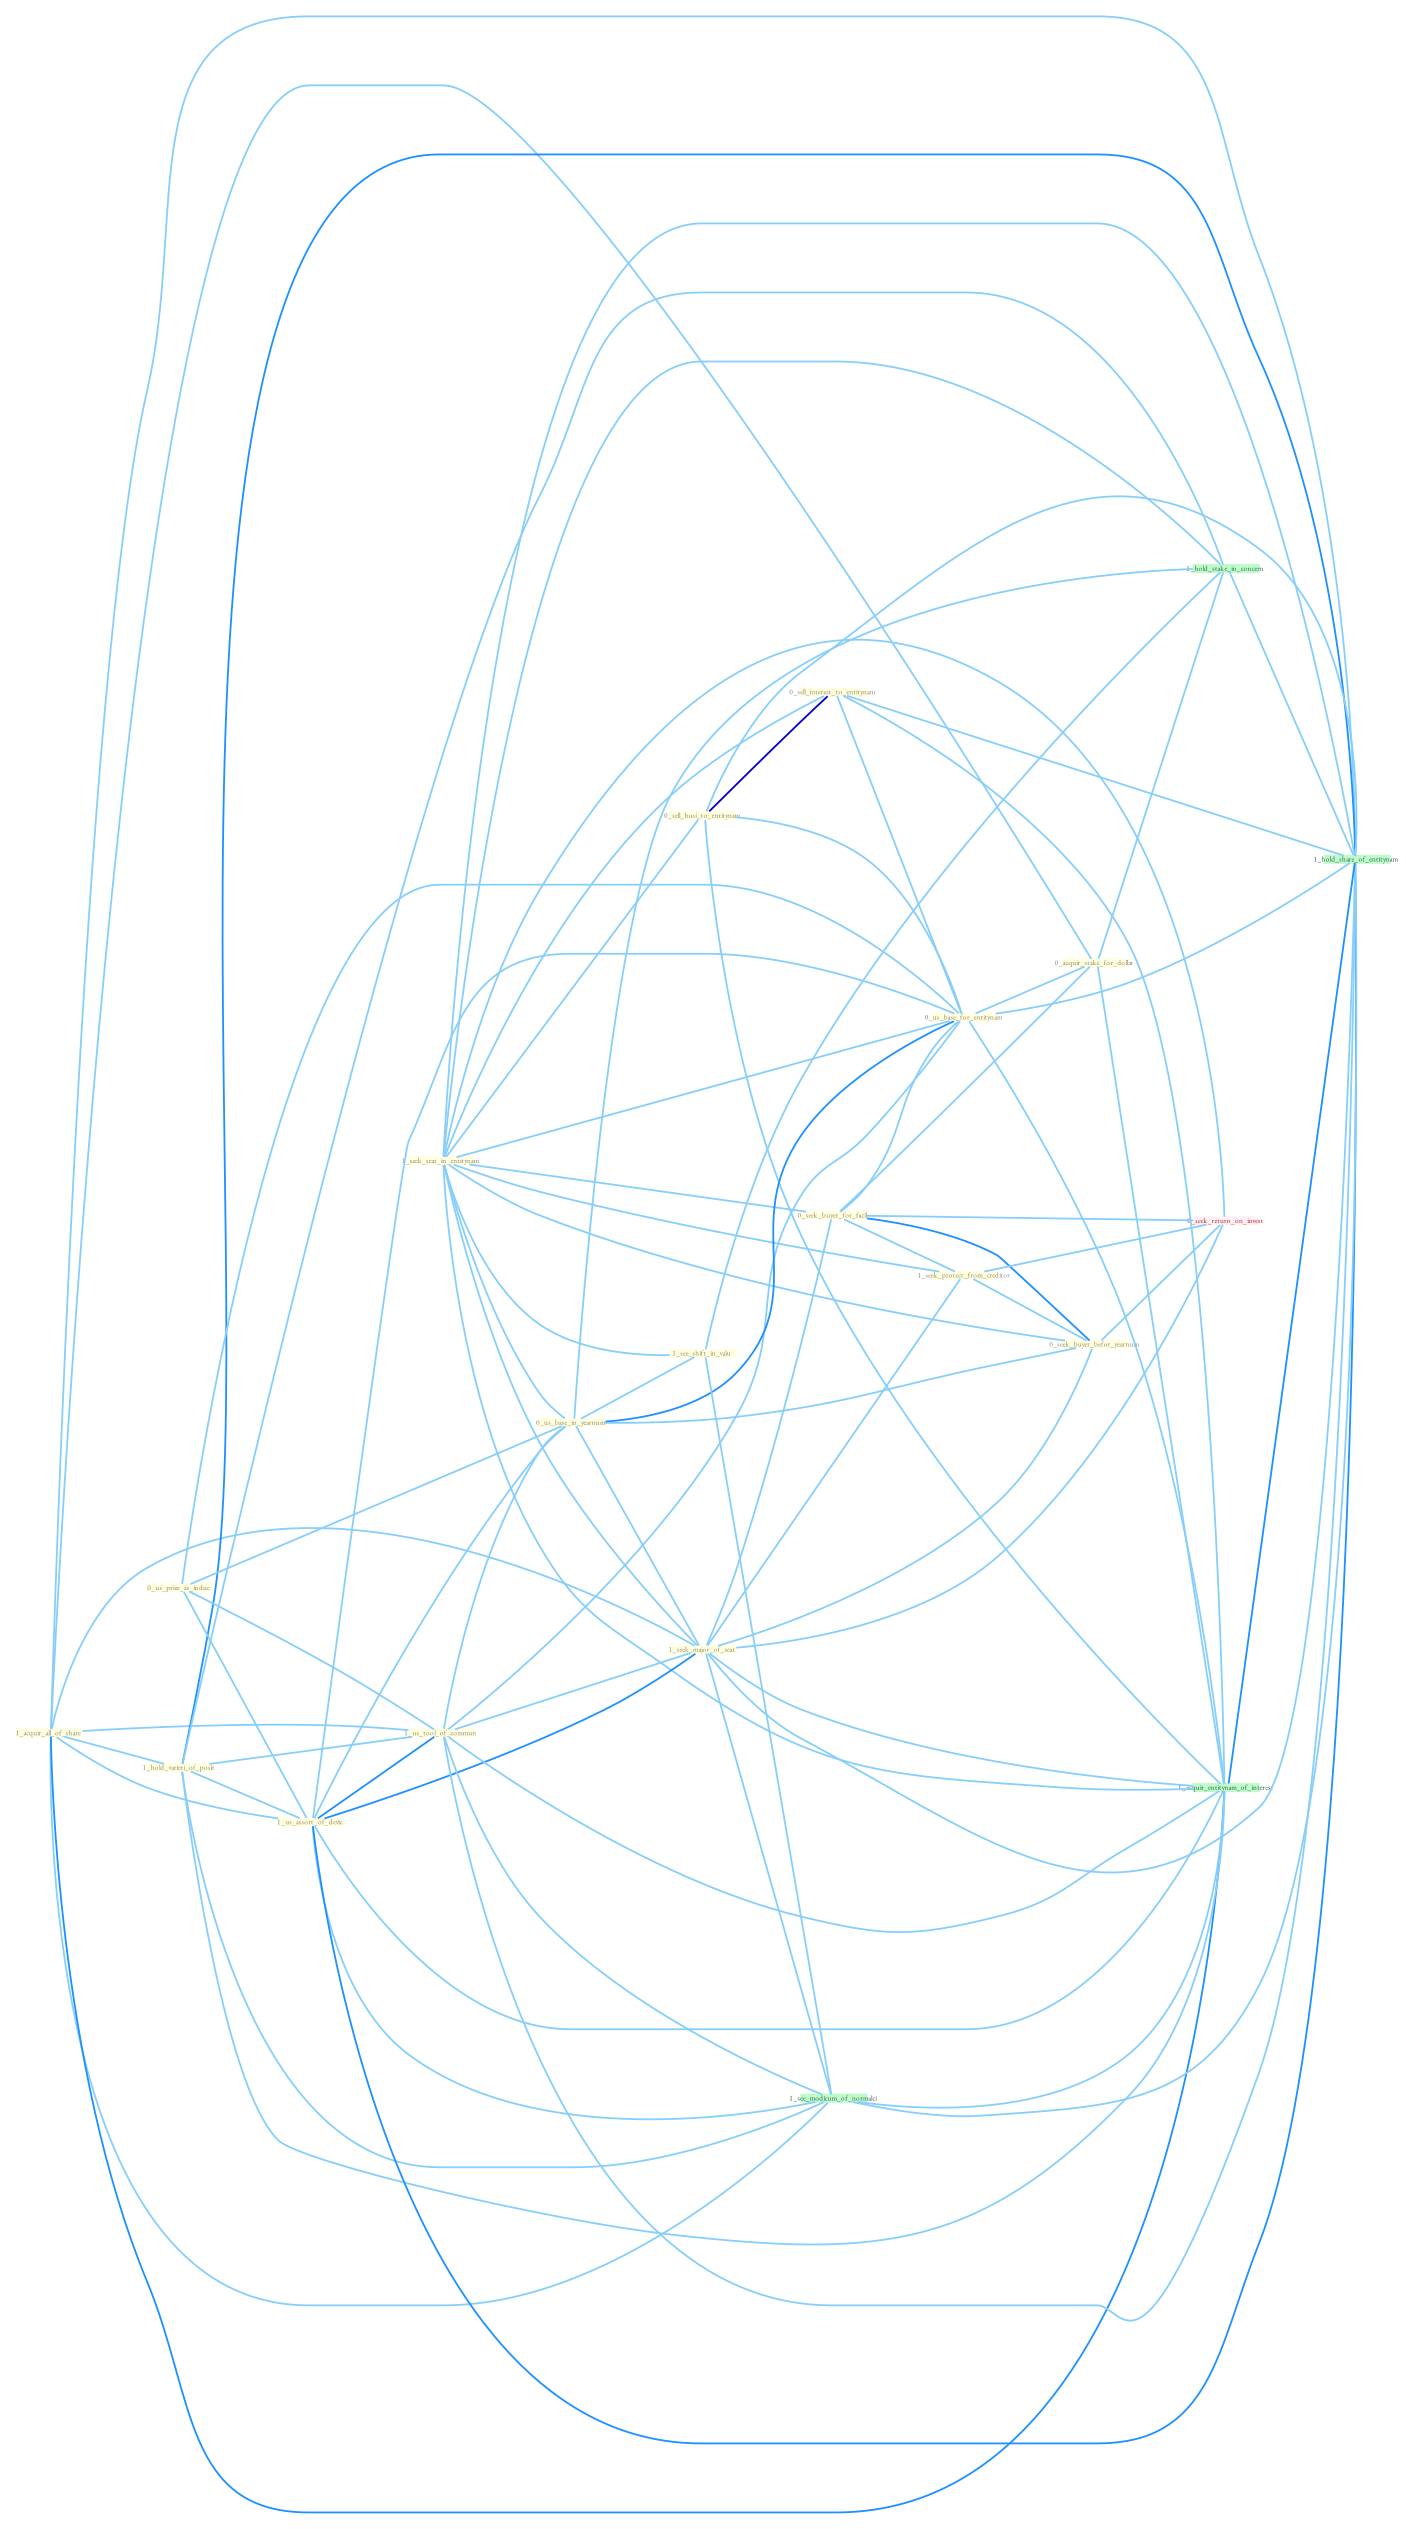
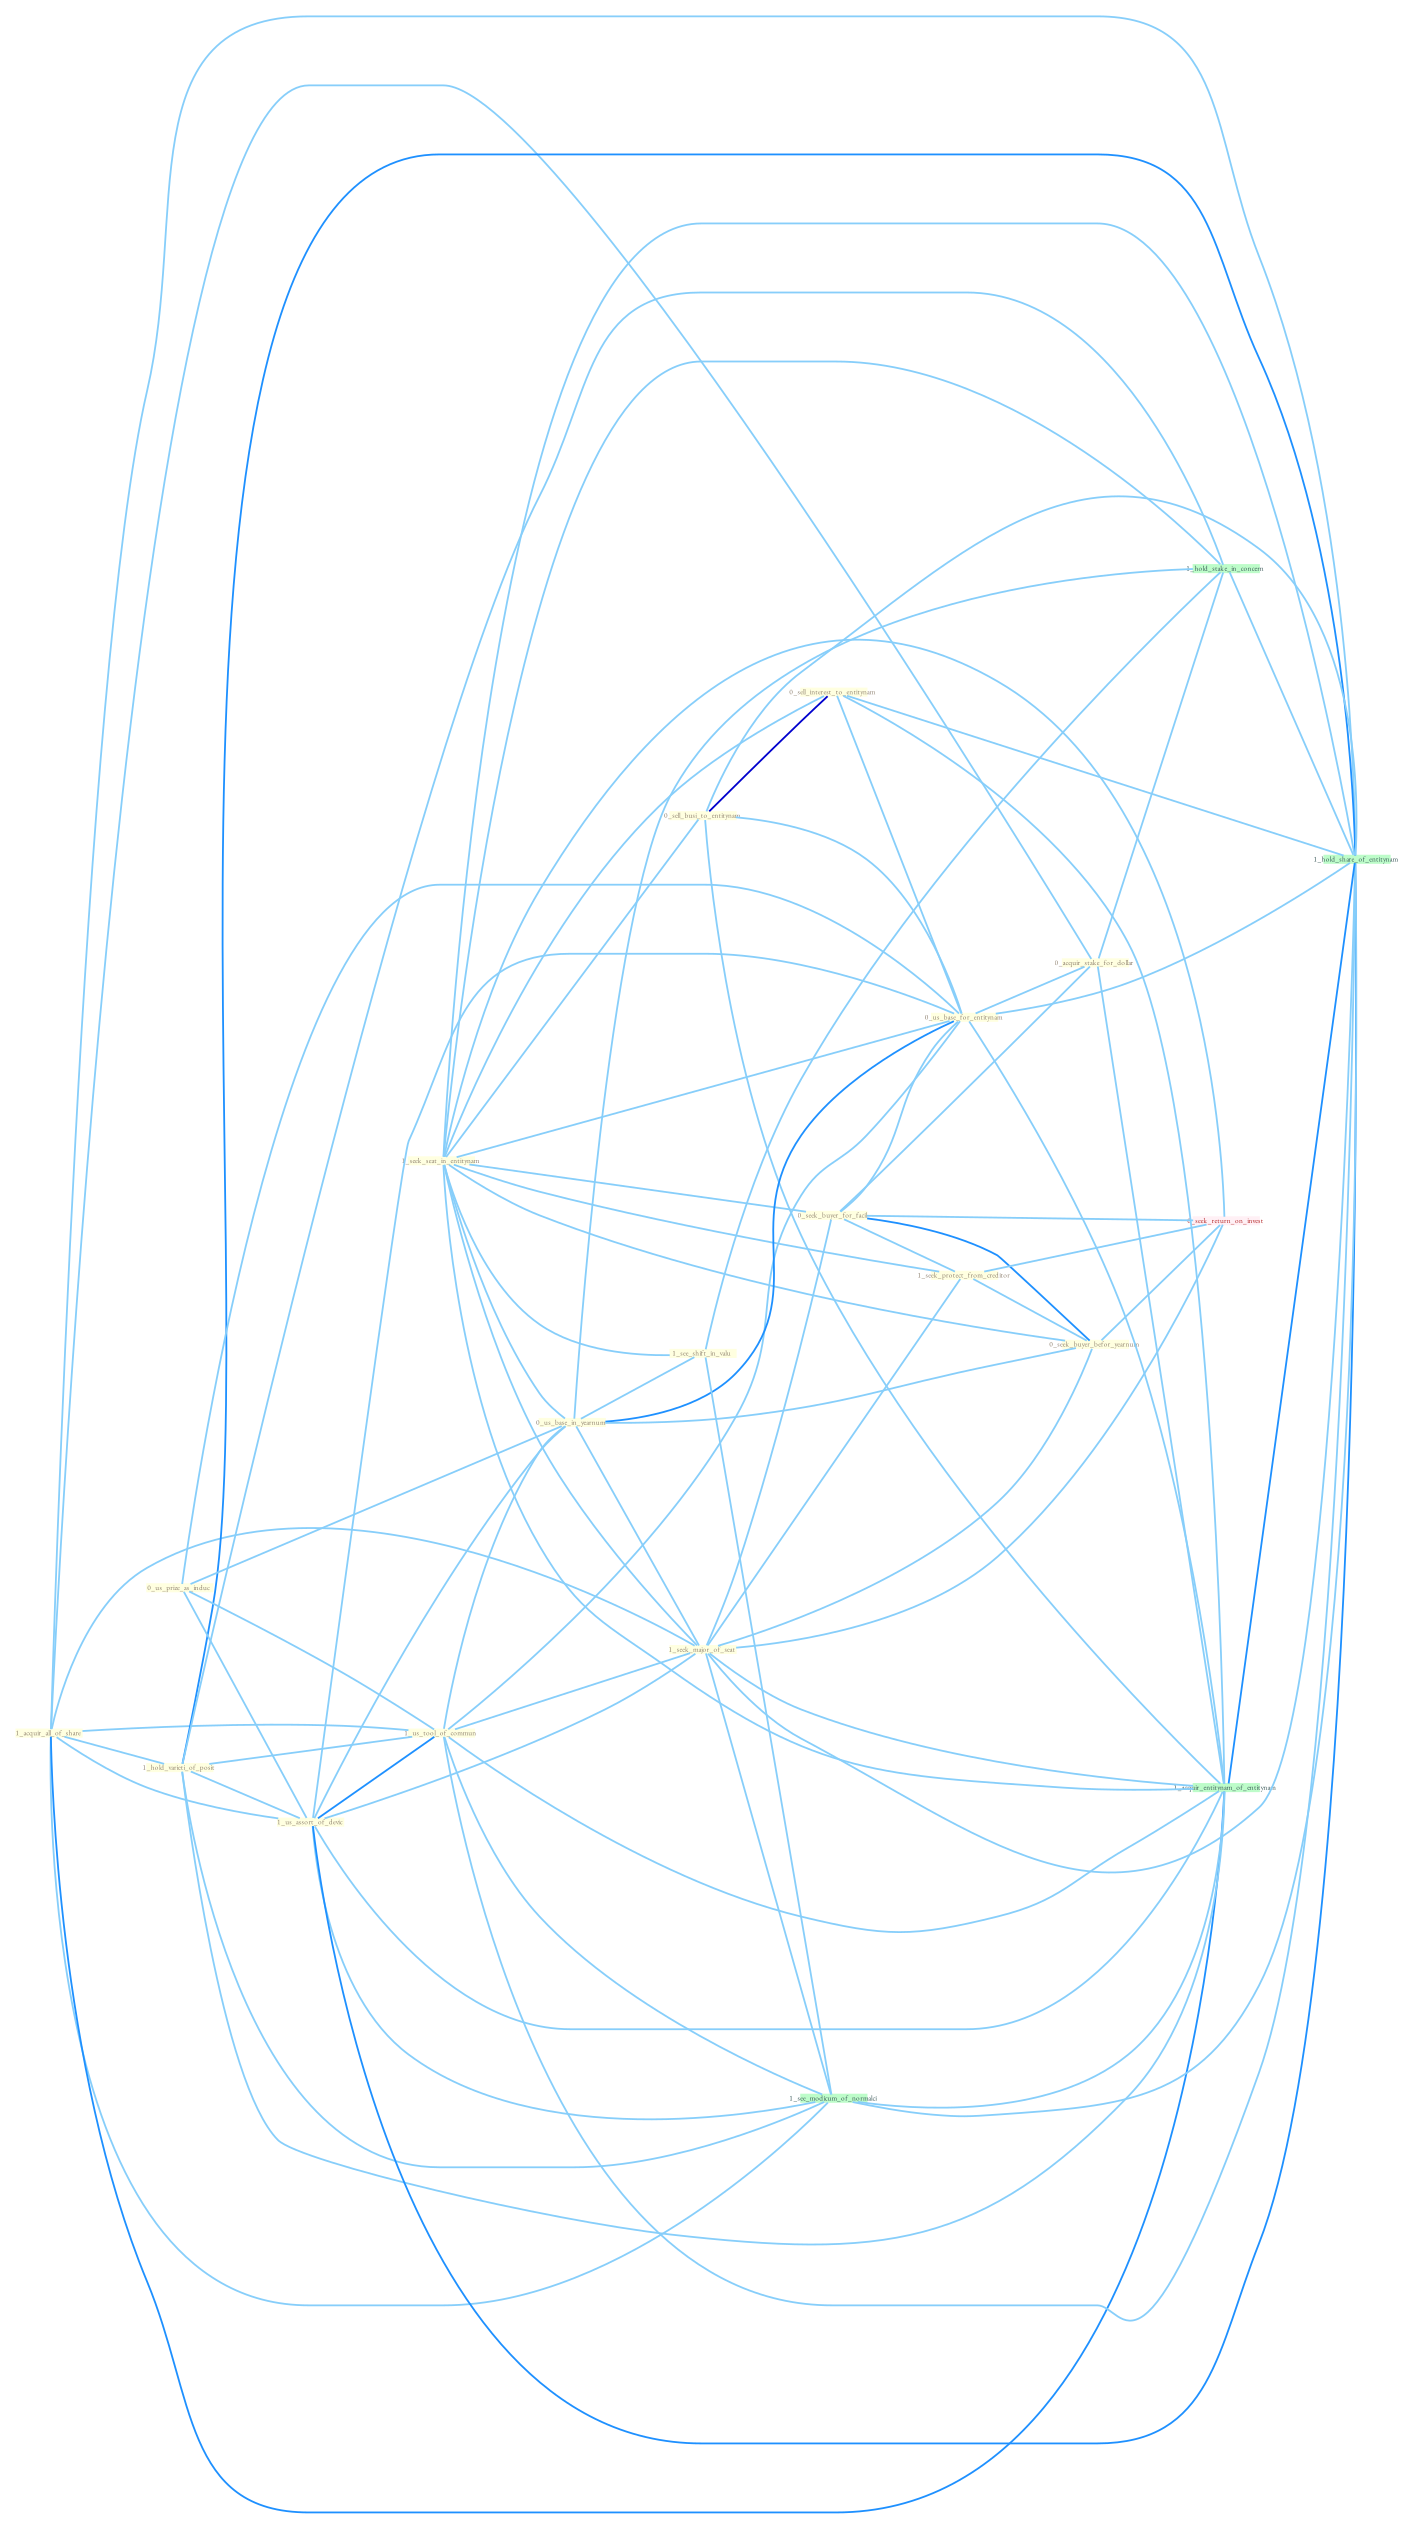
(516, 1749) -> (516, 1749)
(1226, 1788) -> (1226, 1788)
